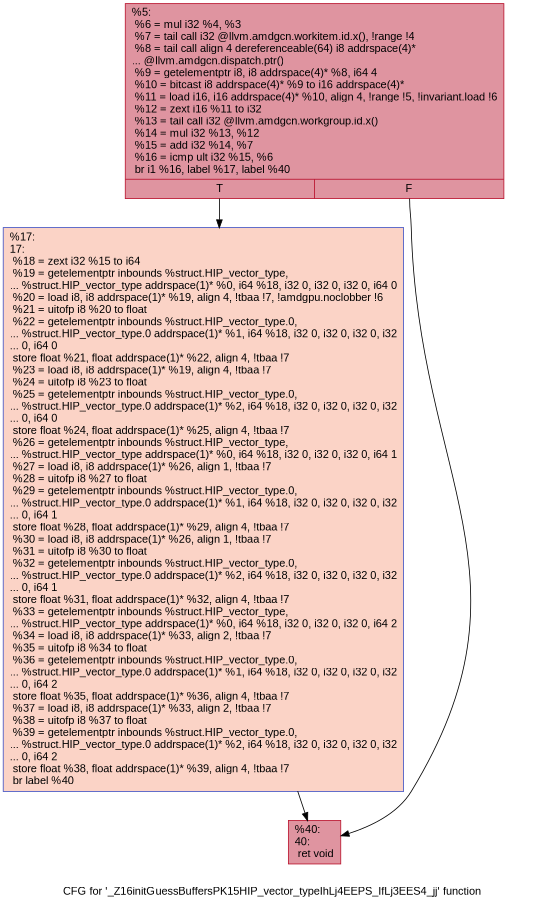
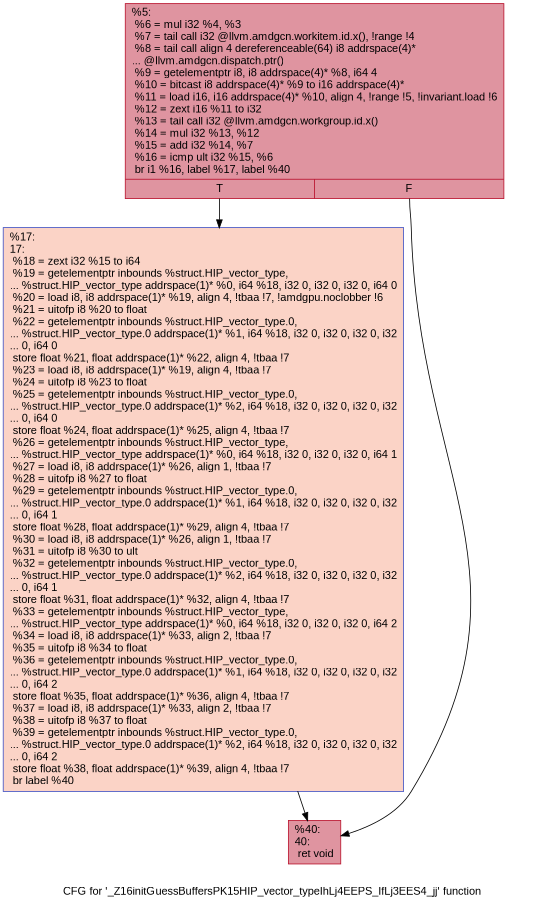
(79, 551) -> (74, 551)
